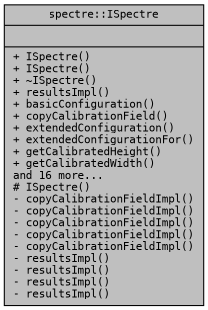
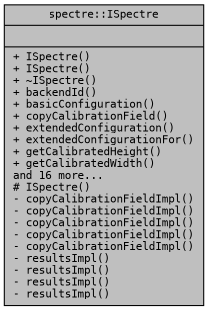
(62, 93) -> (56, 93)
